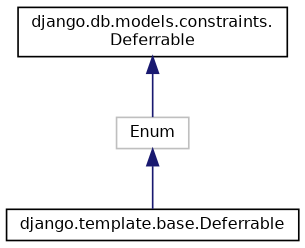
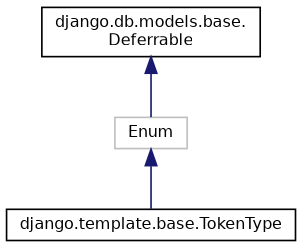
(153, 32) -> (151, 32)
(153, 225) -> (151, 225)
